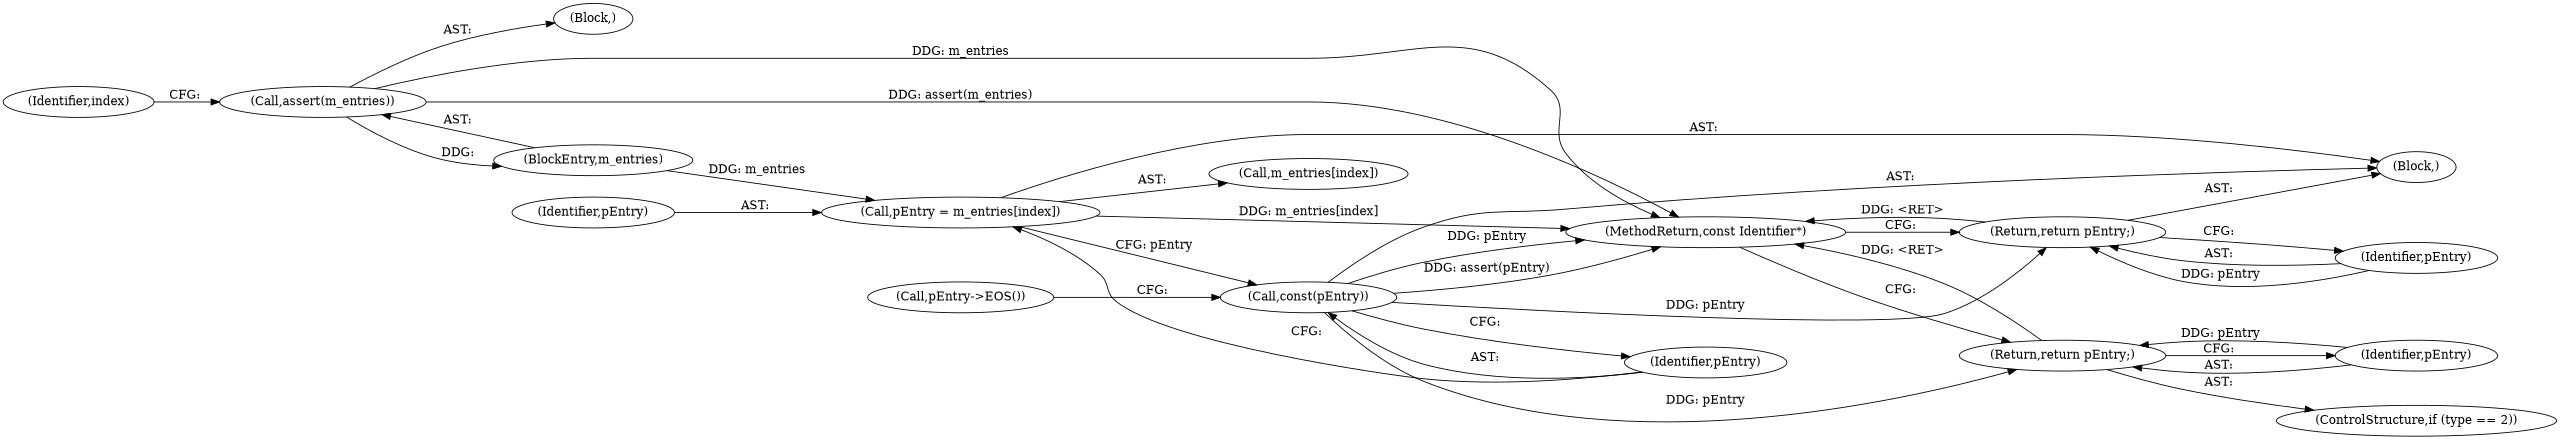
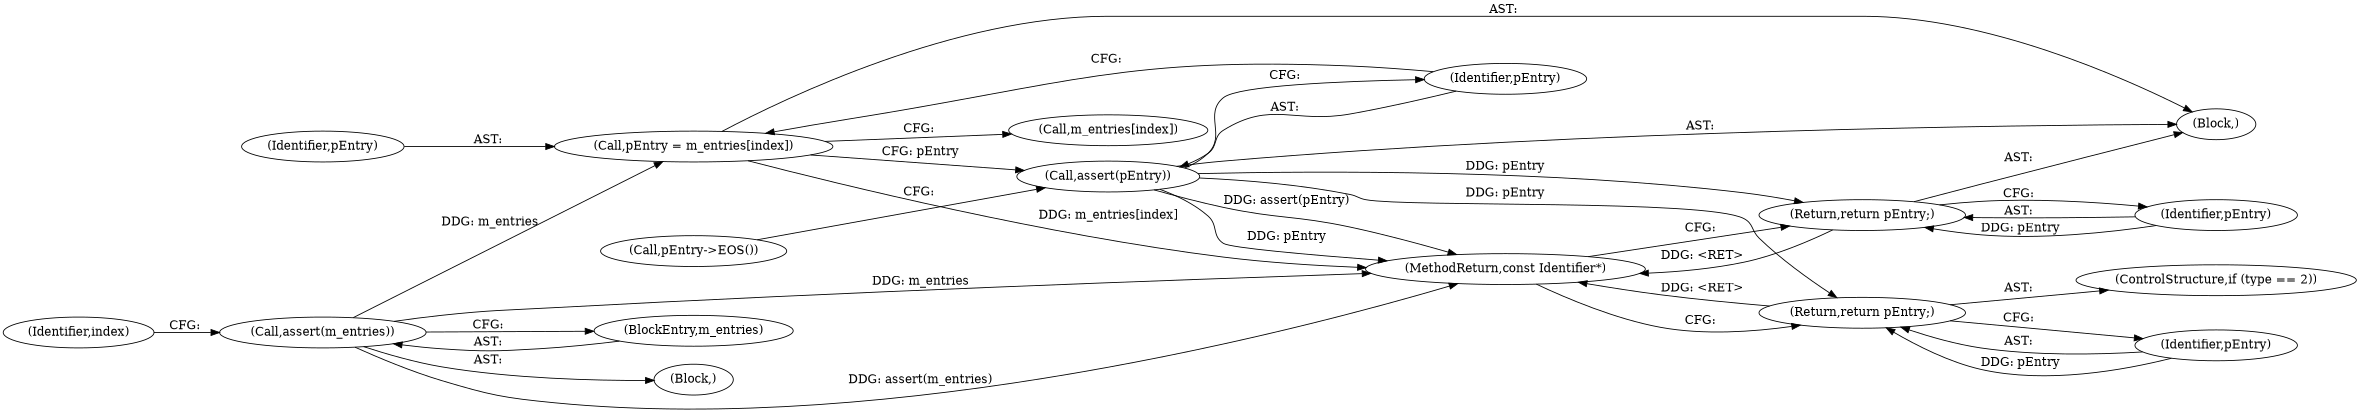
(460, 153) -> (490, 325)
(1154, 180) -> (921, 129)
(766, 185) -> (504, 242)
(1309, 297) -> (1108, 177)
